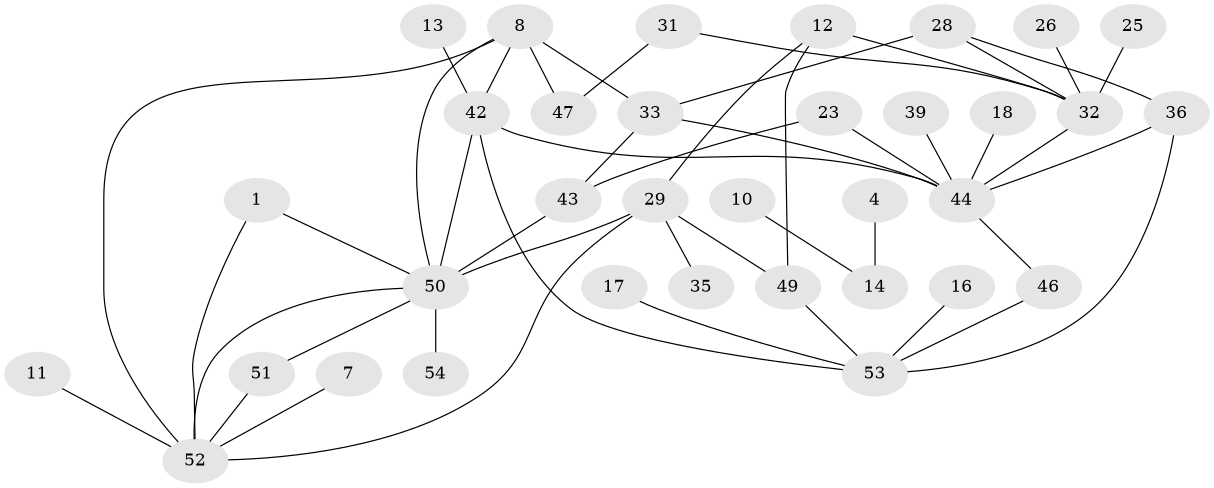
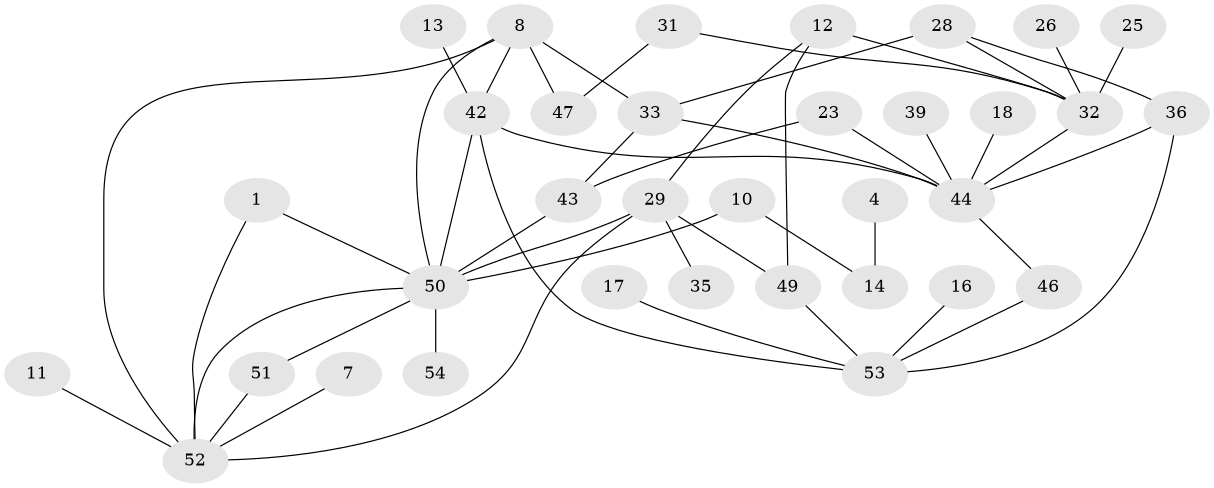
none -> (600, 252)
